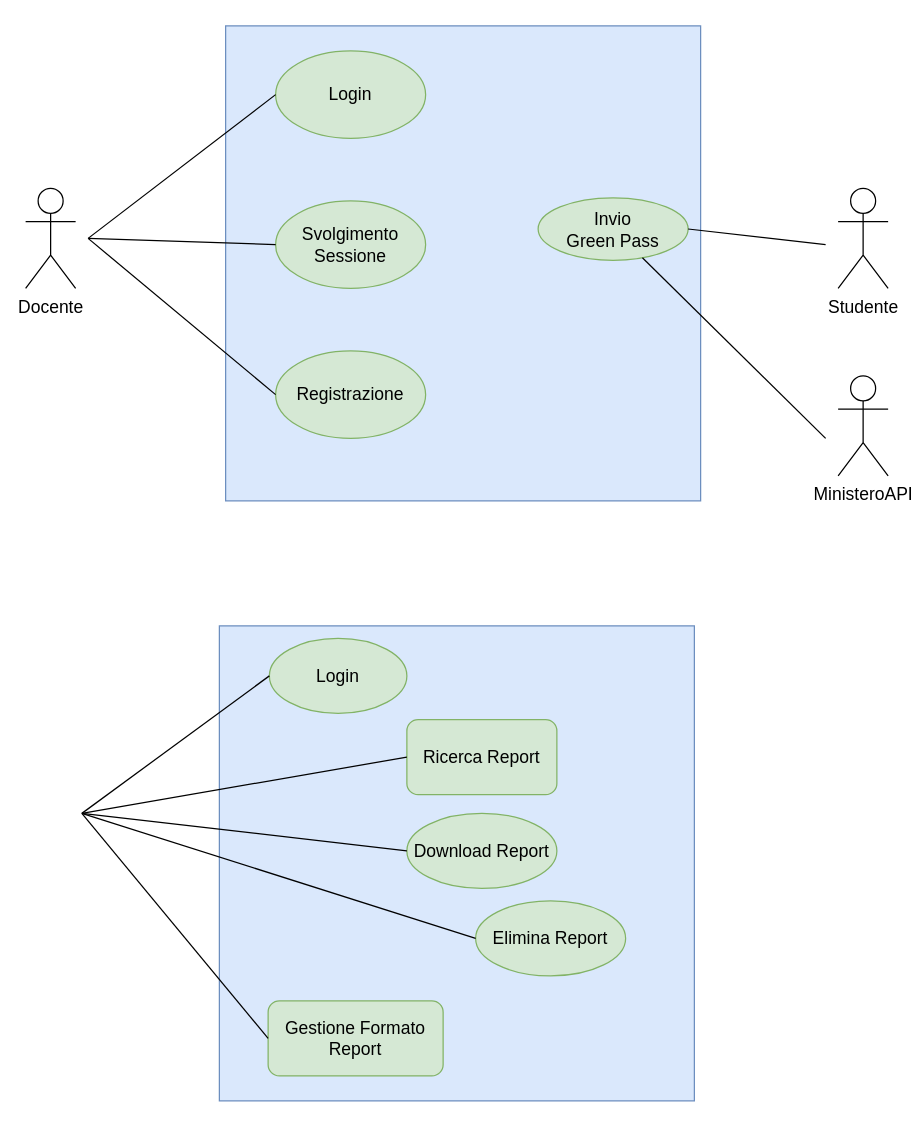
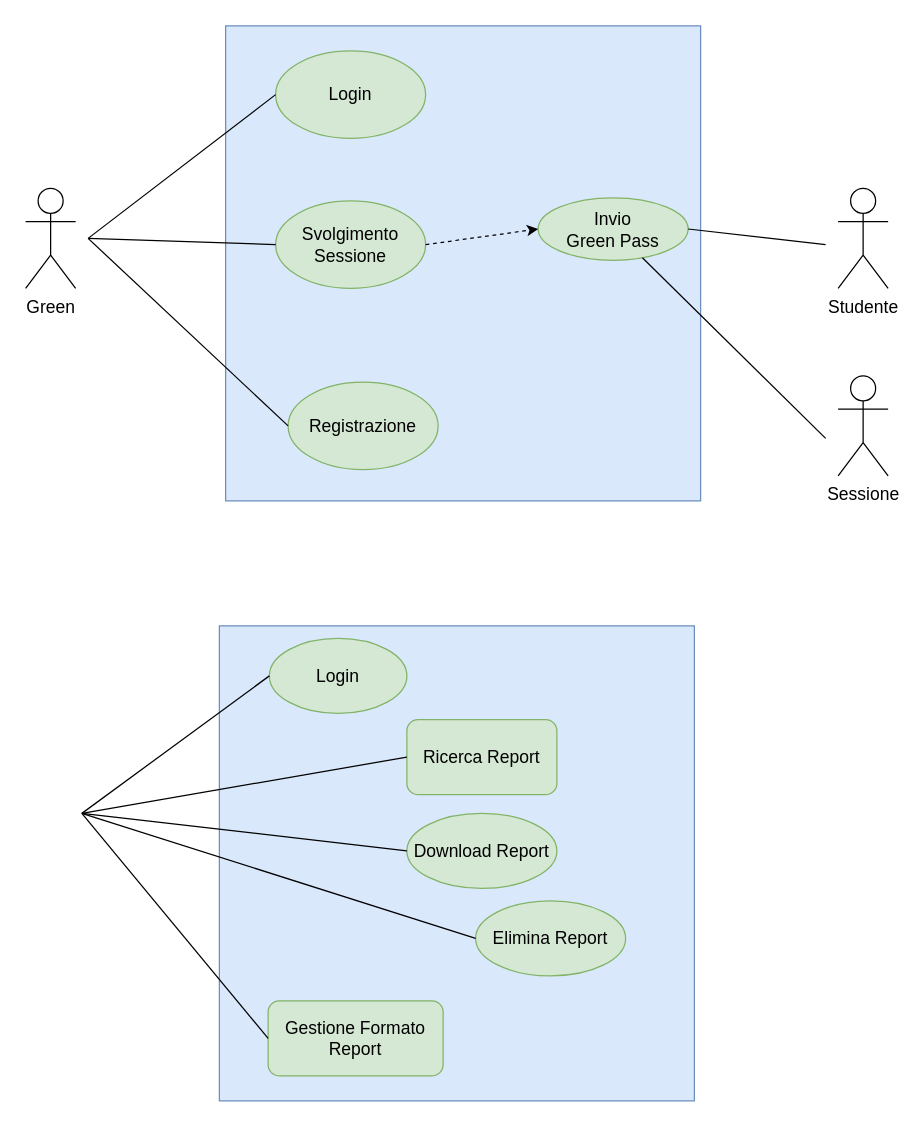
none -> (477, 237)
(51, 306) -> (51, 306)
(351, 394) -> (363, 426)
(864, 493) -> (864, 493)
